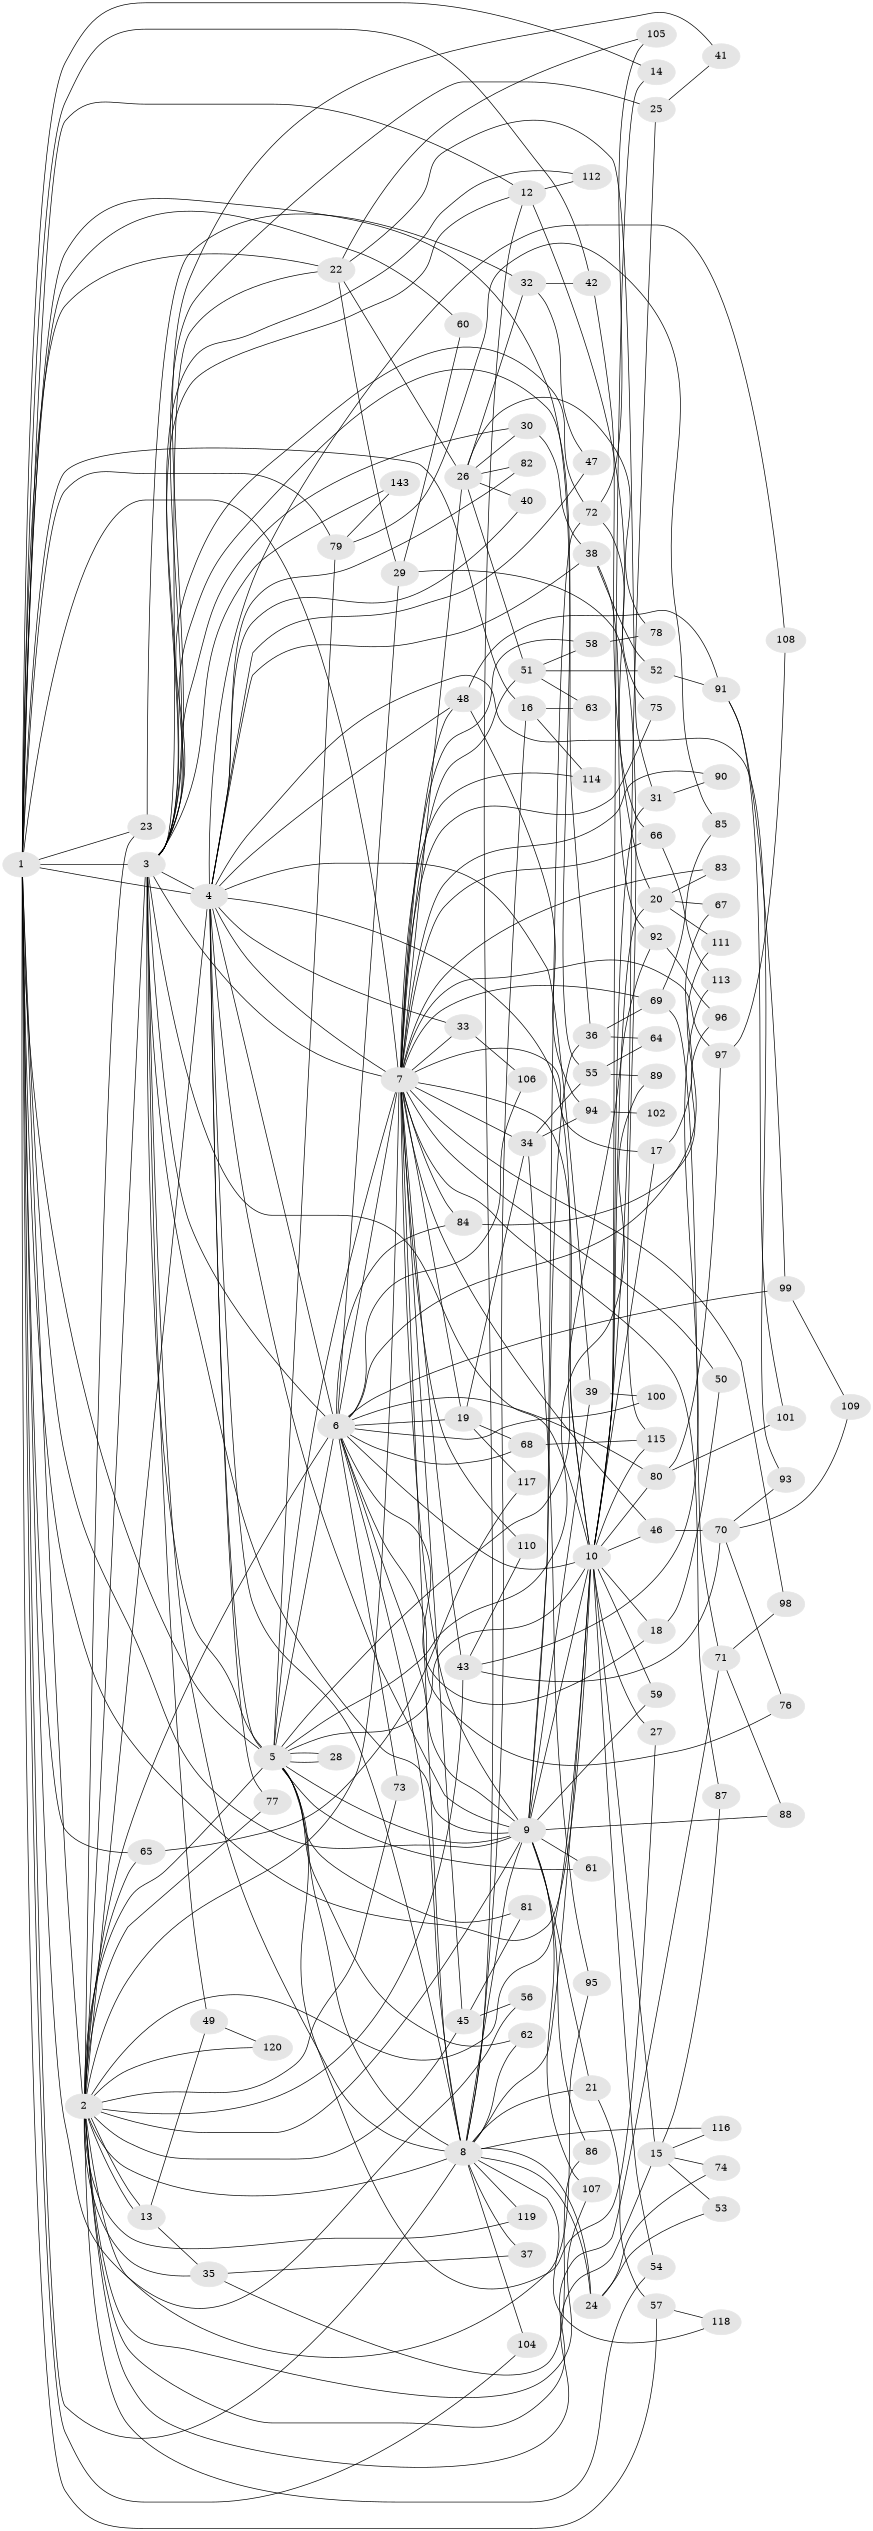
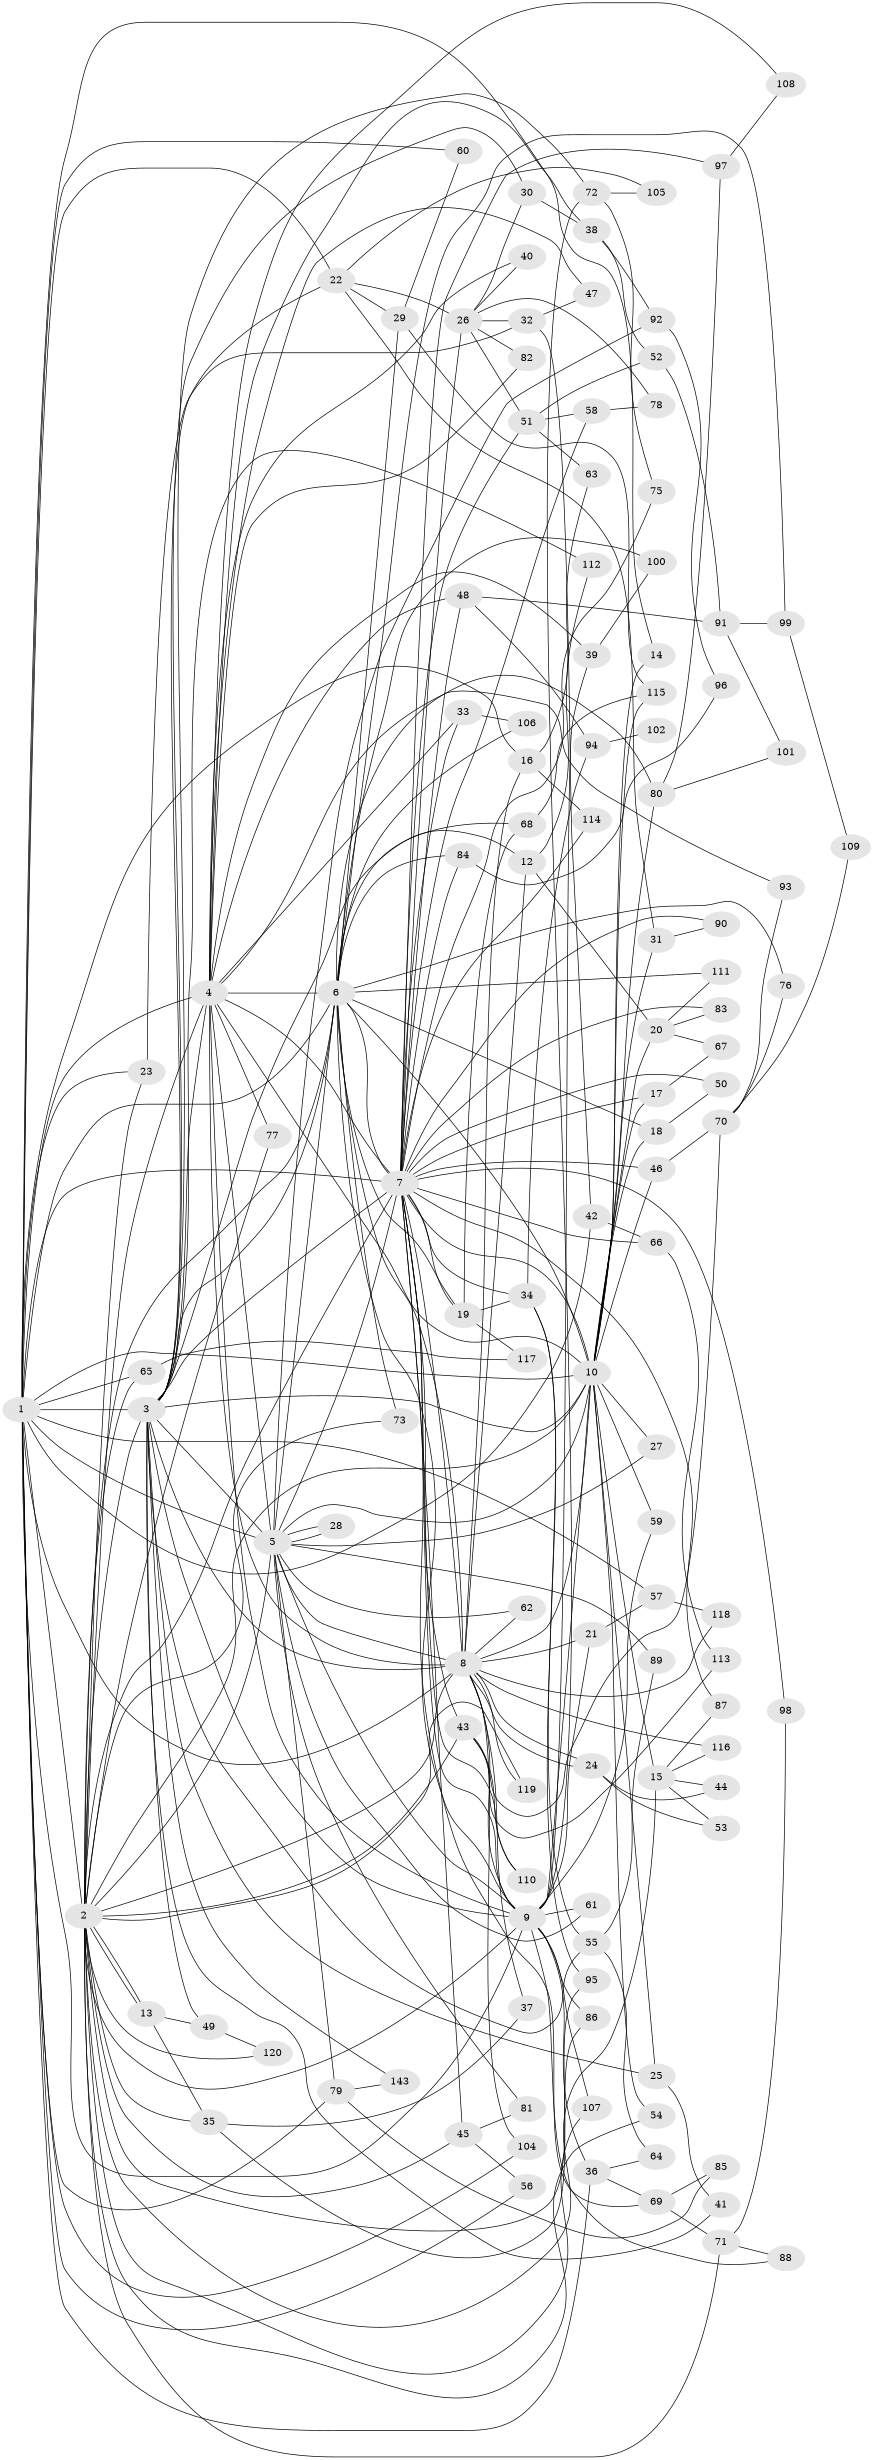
(79, 109) -> (94, 1126)
(721, 2168) -> (721, 1788)
